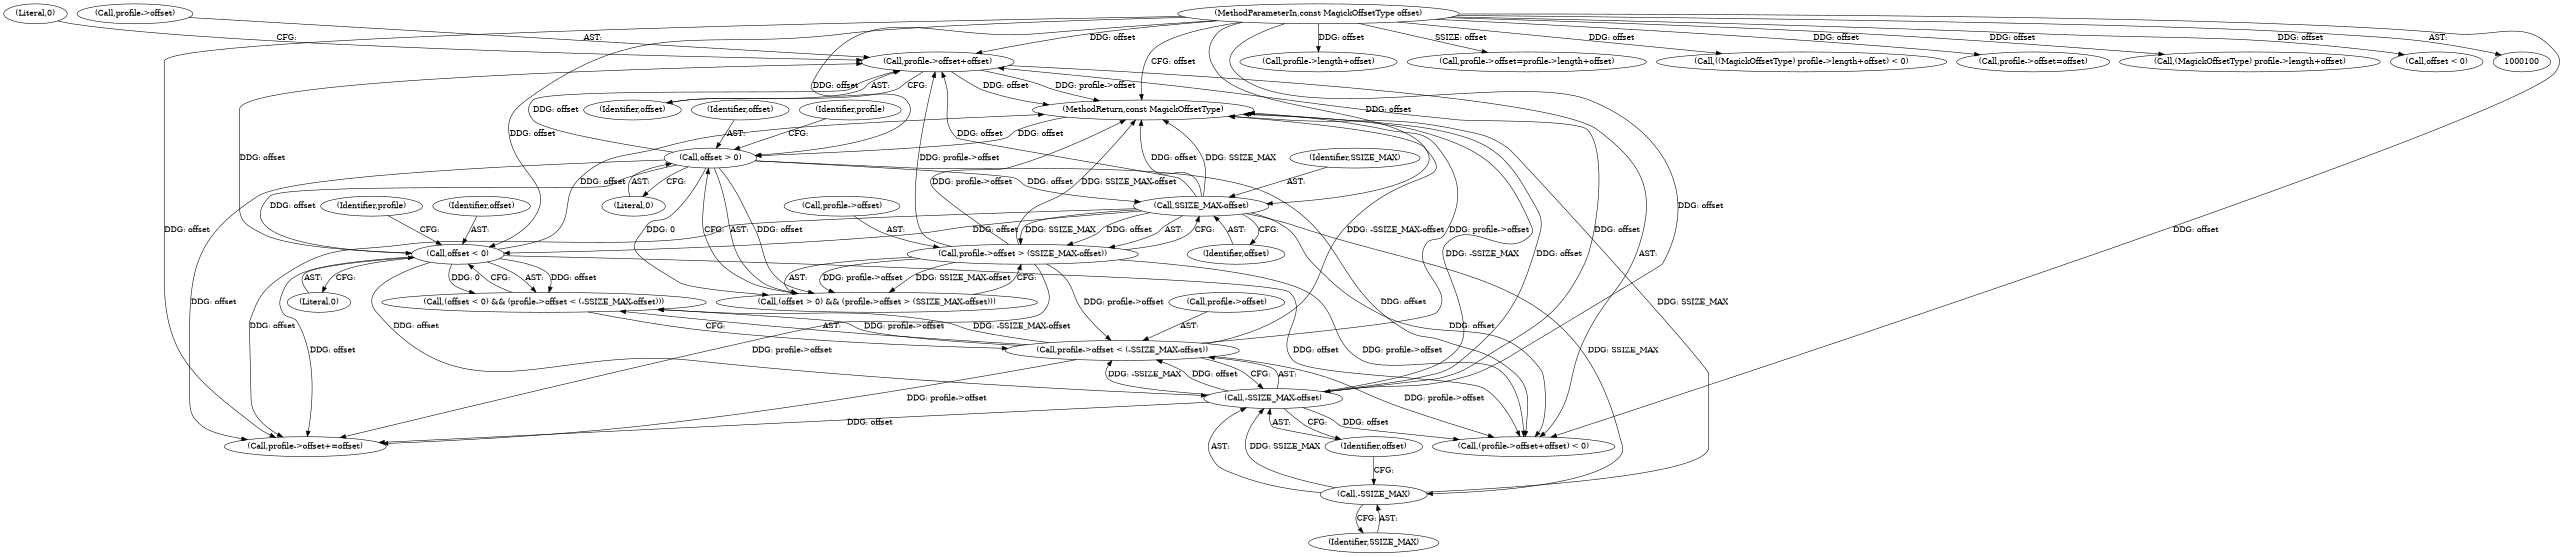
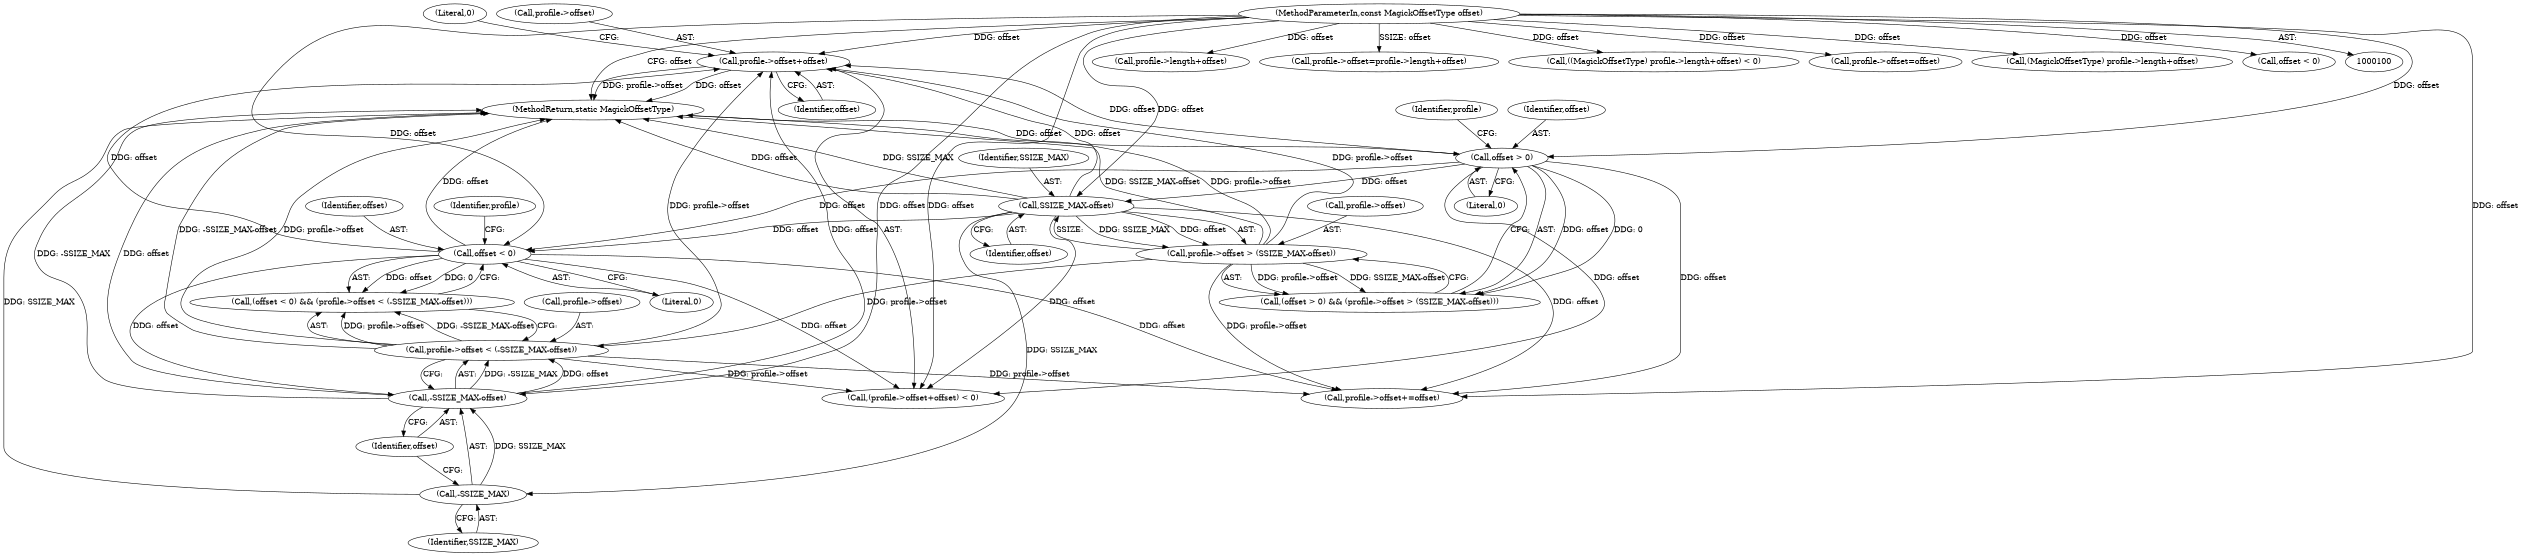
(1143, 110) -> (593, 110)
(1206, 230) -> (1071, 230)
none -> (687, 247)
(1338, 333) -> none
(797, 422) -> none
(1376, 431) -> none
